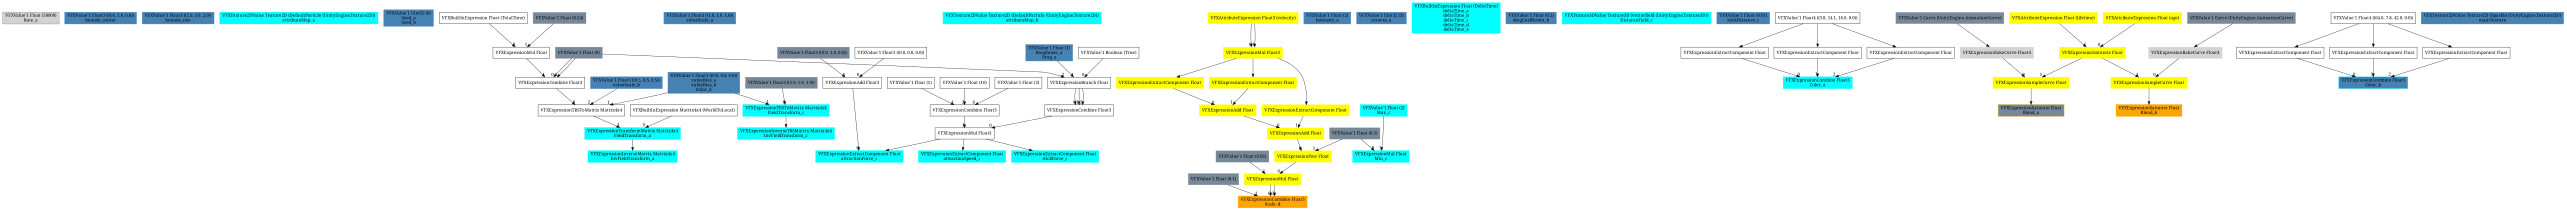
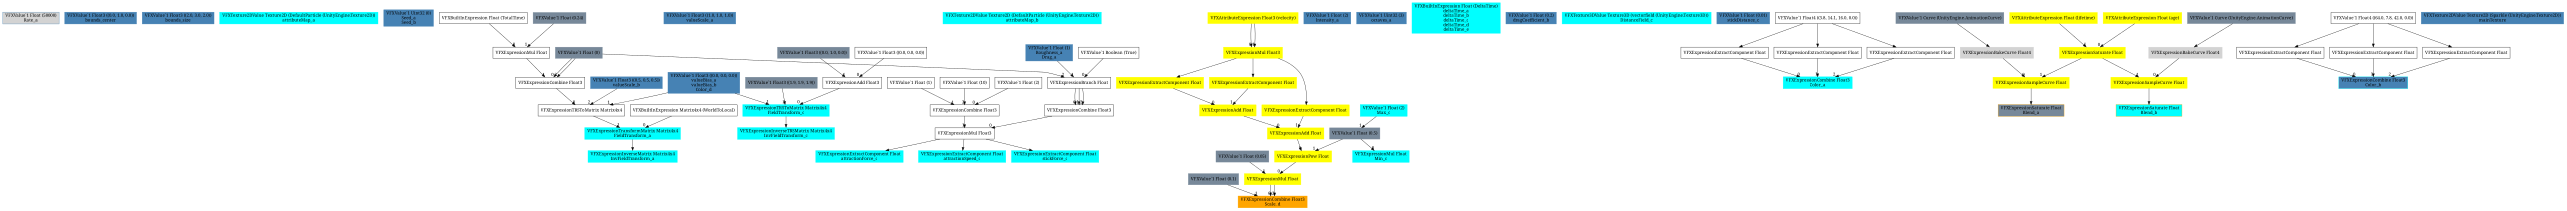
(2149, 110) -> (2149, 110)
(856, 118) -> (821, 96)
(1383, 132) -> (1370, 121)
